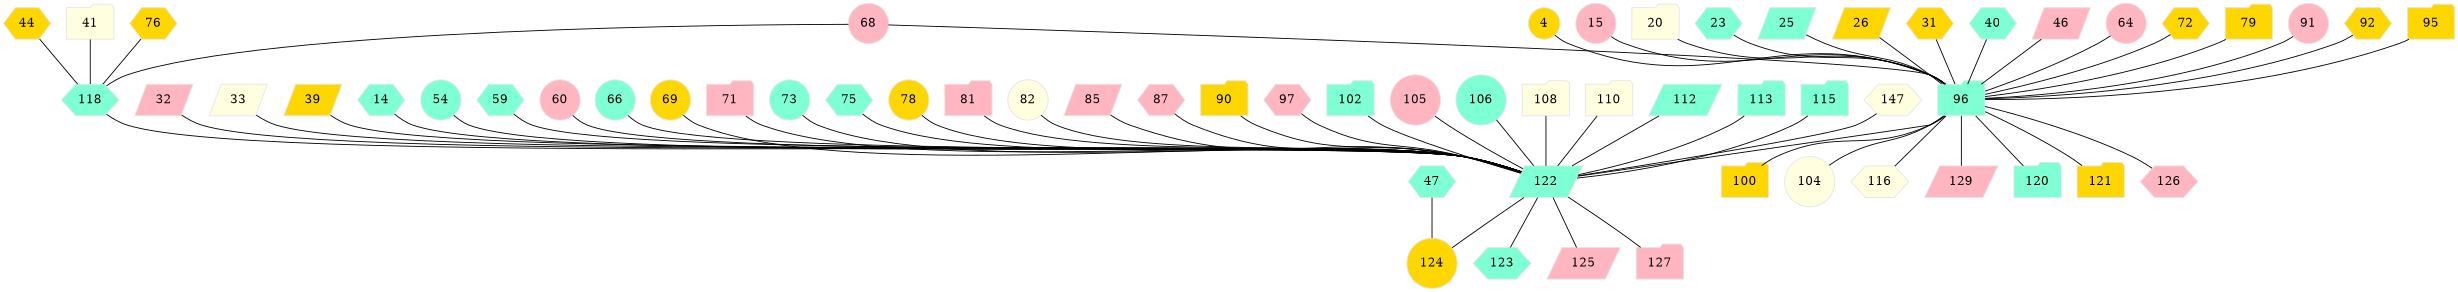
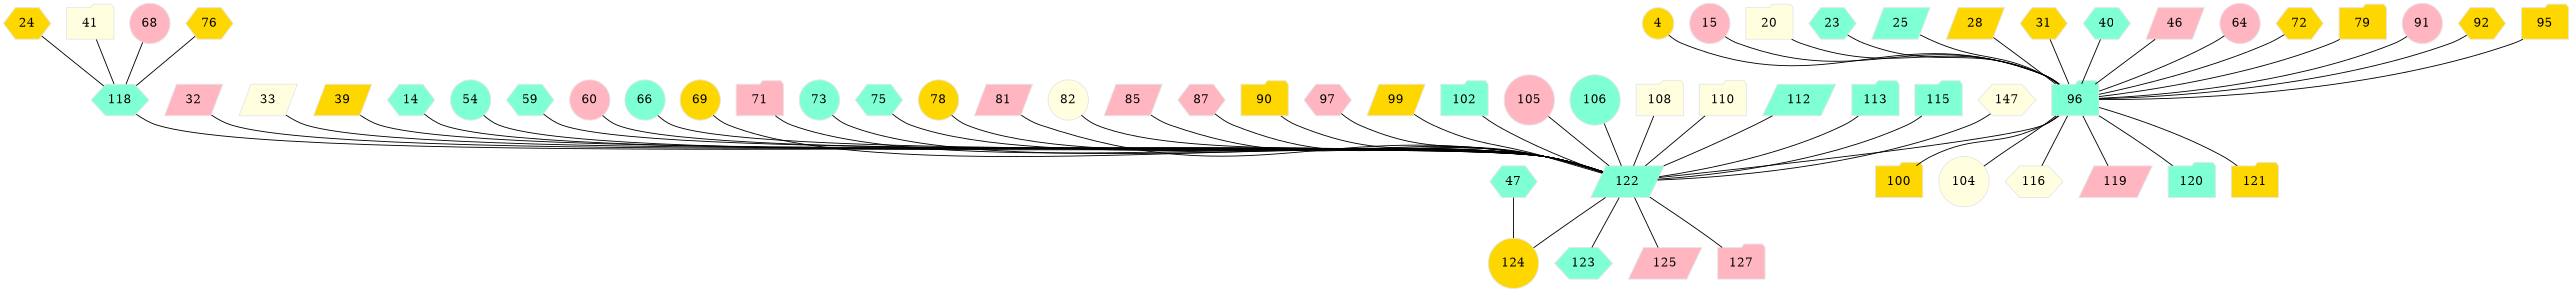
(27, 23) -> (27, 23)
(1861, 23) -> (1975, 23)
(1419, 44) -> none
(968, 100) -> (1003, 100)
none -> (1396, 100)
(1961, 182) -> (2116, 182)
(2169, 182) -> none
